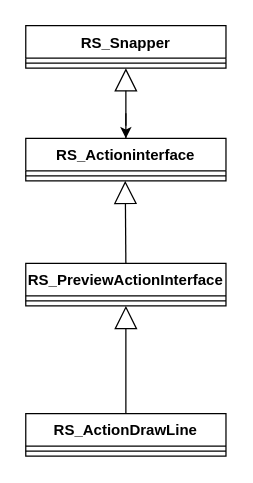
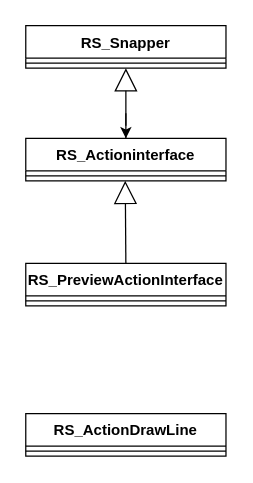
(126, 371) -> none
